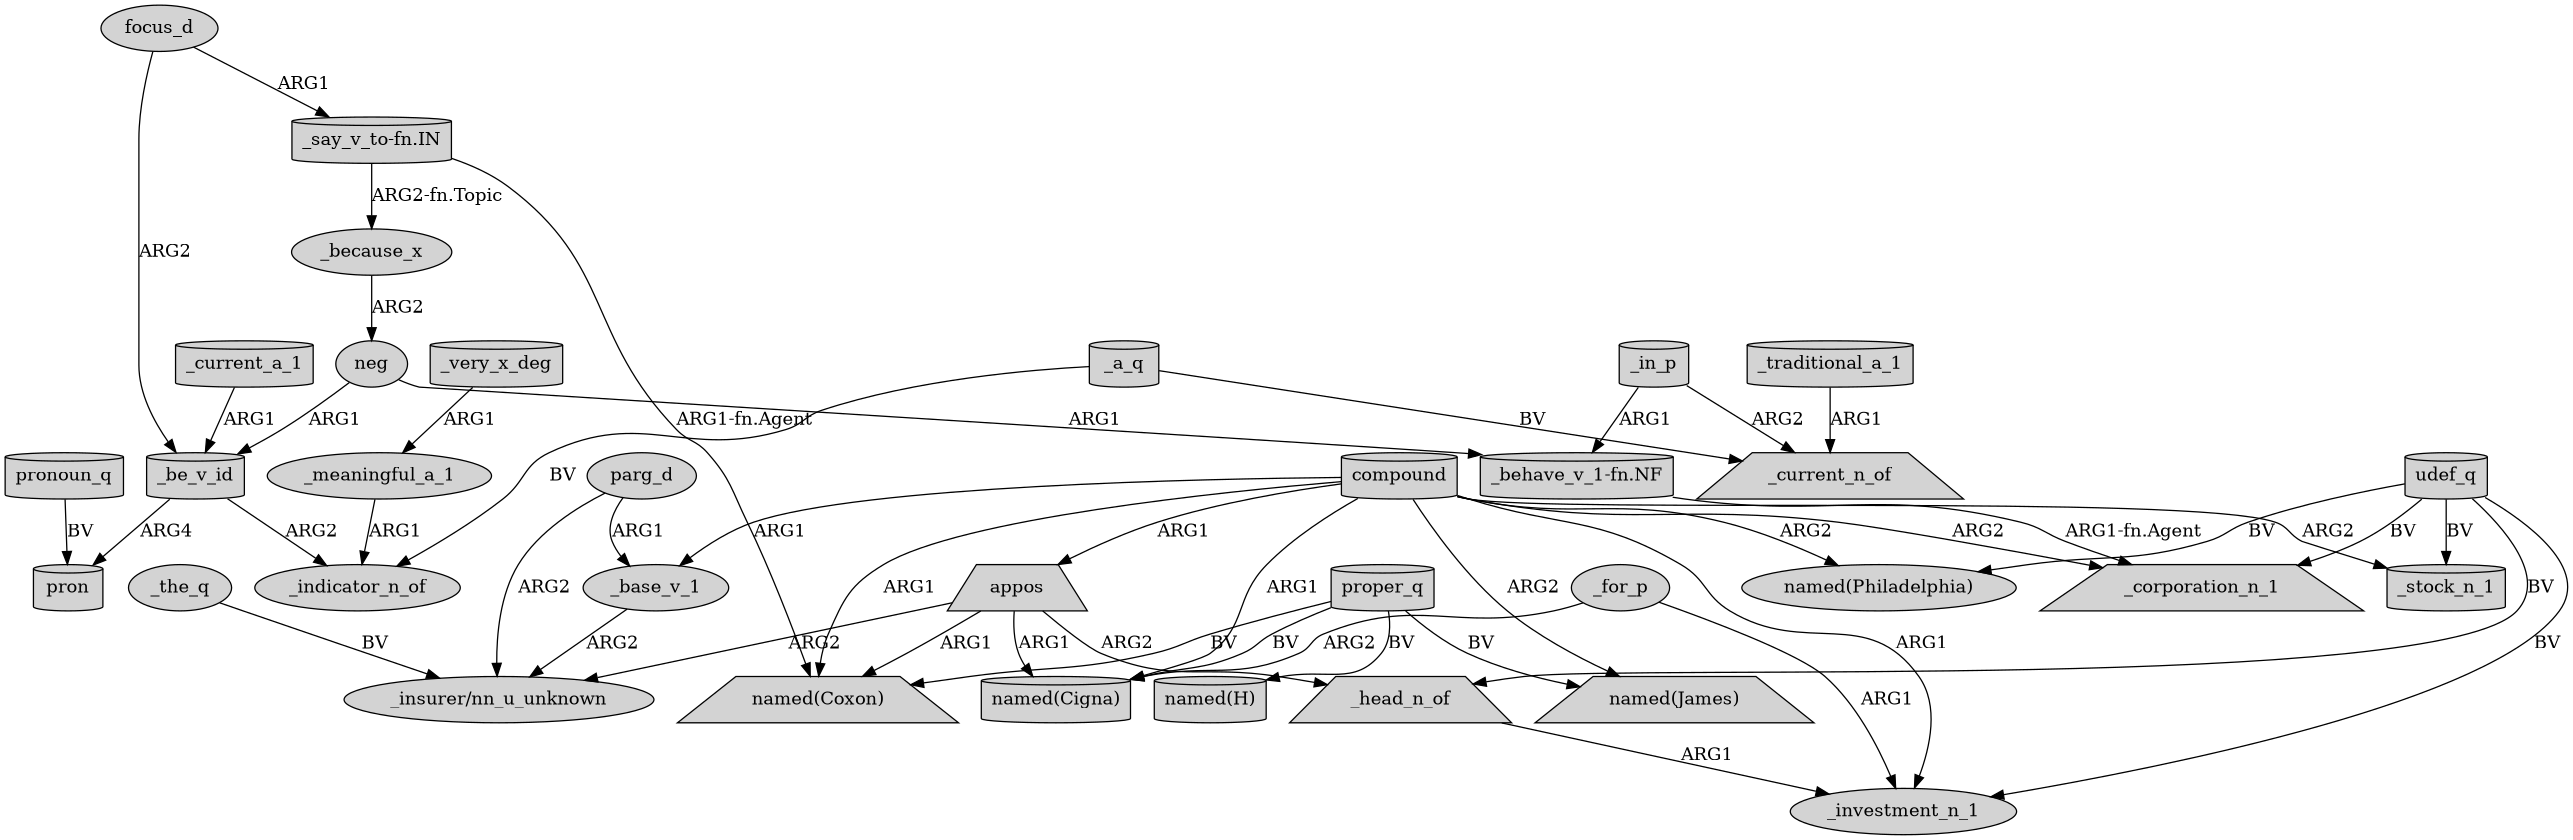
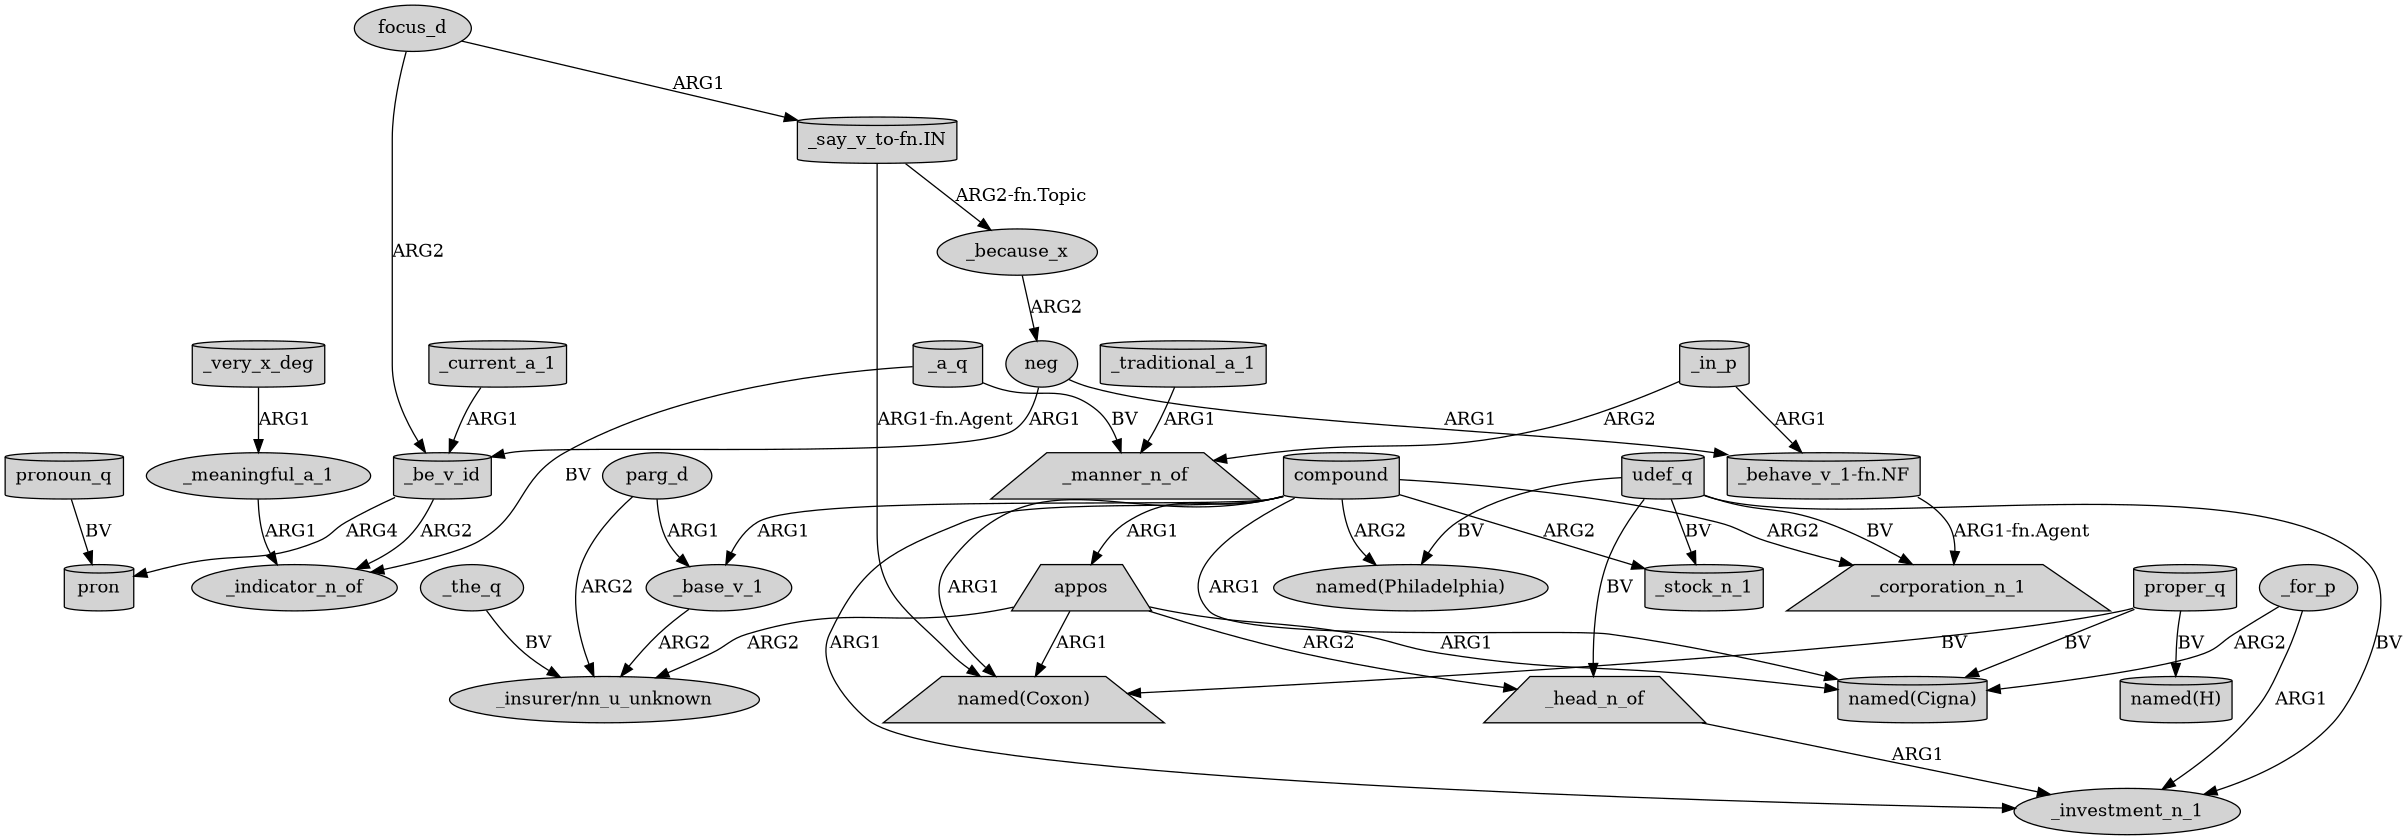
(1830, 476) -> (1125, 476)
(1675, 700) -> none
